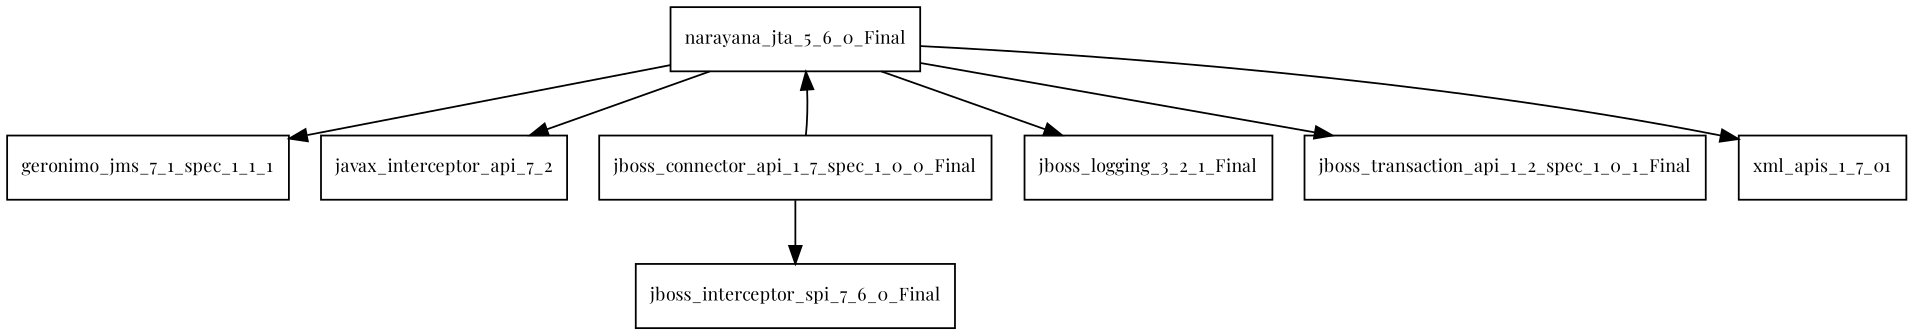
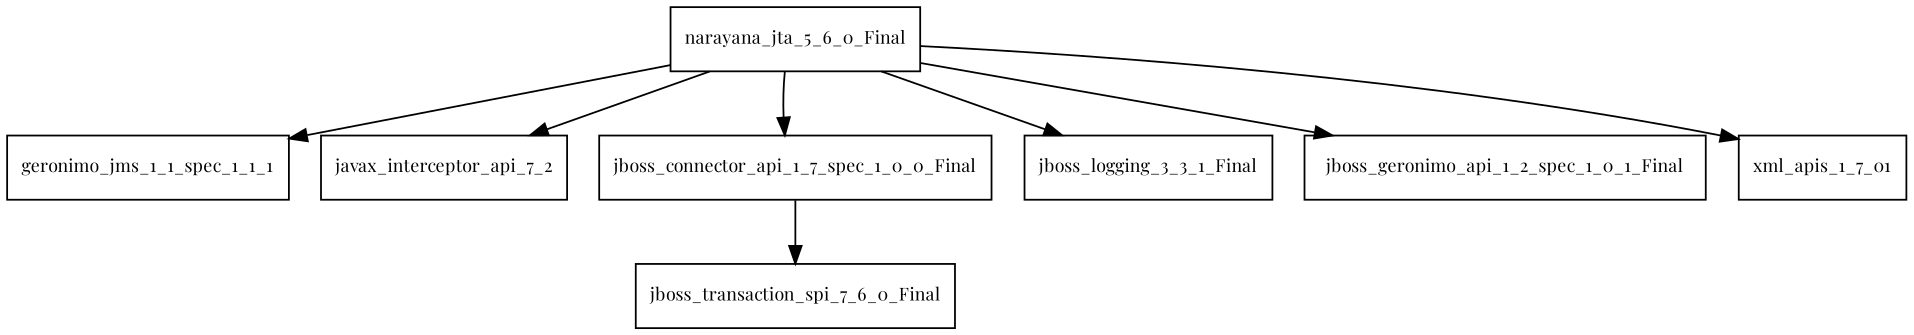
(807, 113) -> (783, 95)
(148, 168) -> (148, 168)
(1148, 168) -> (1148, 168)
(1505, 168) -> (1505, 168)
(795, 296) -> (795, 296)
